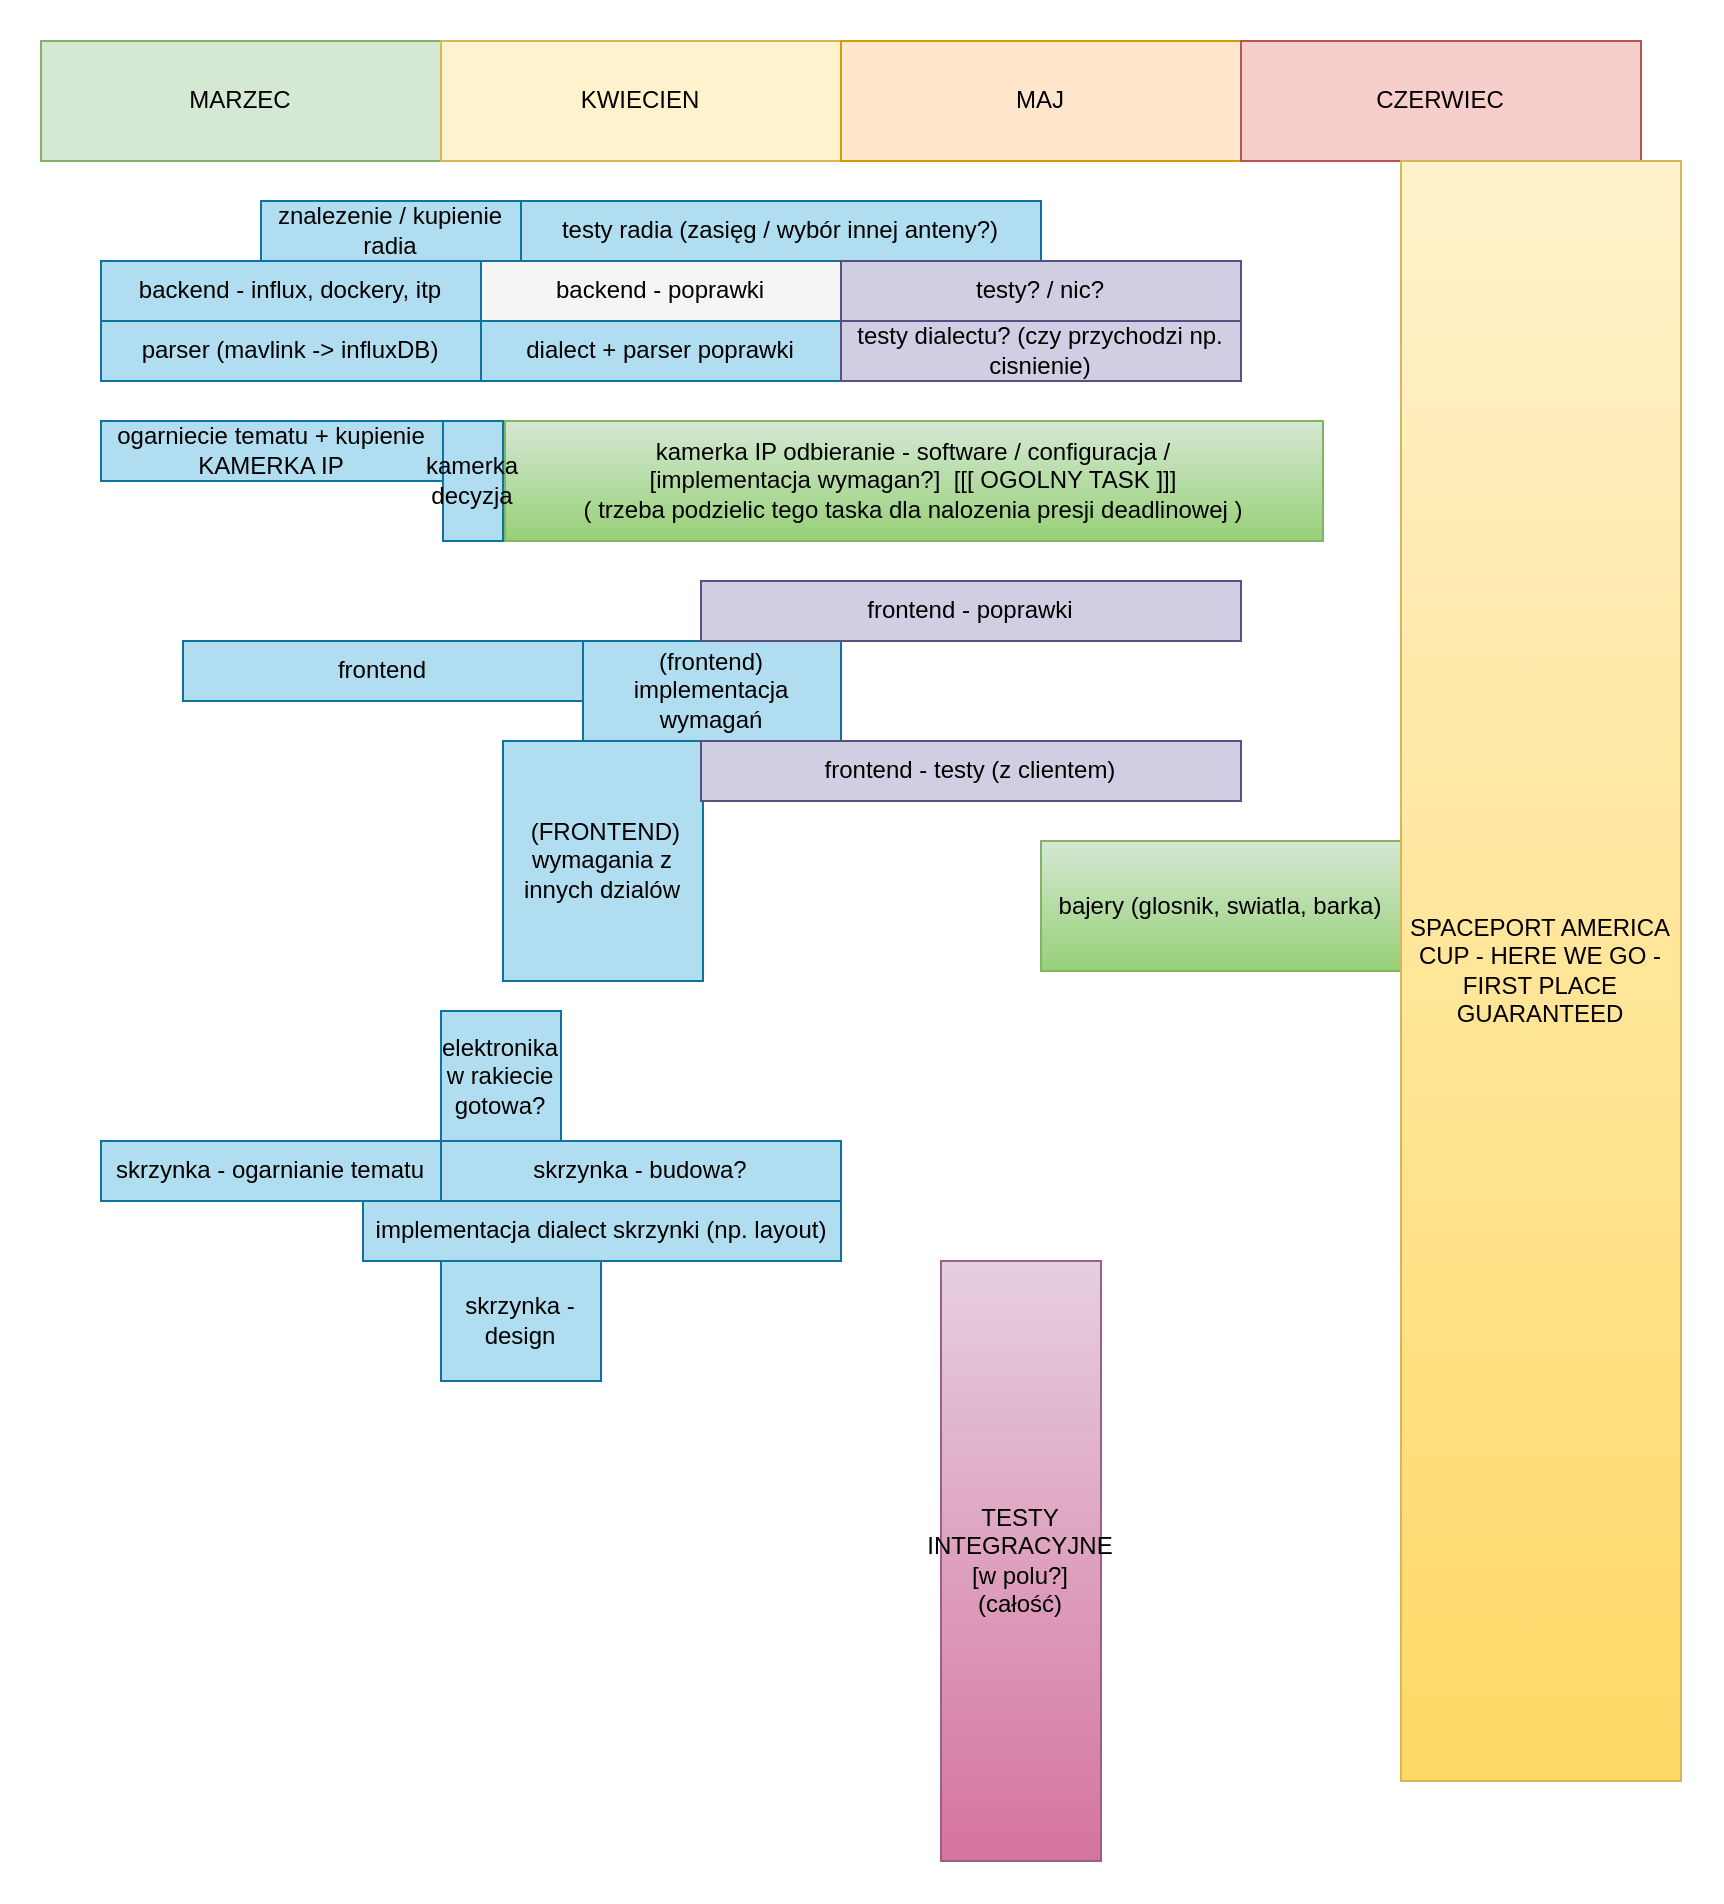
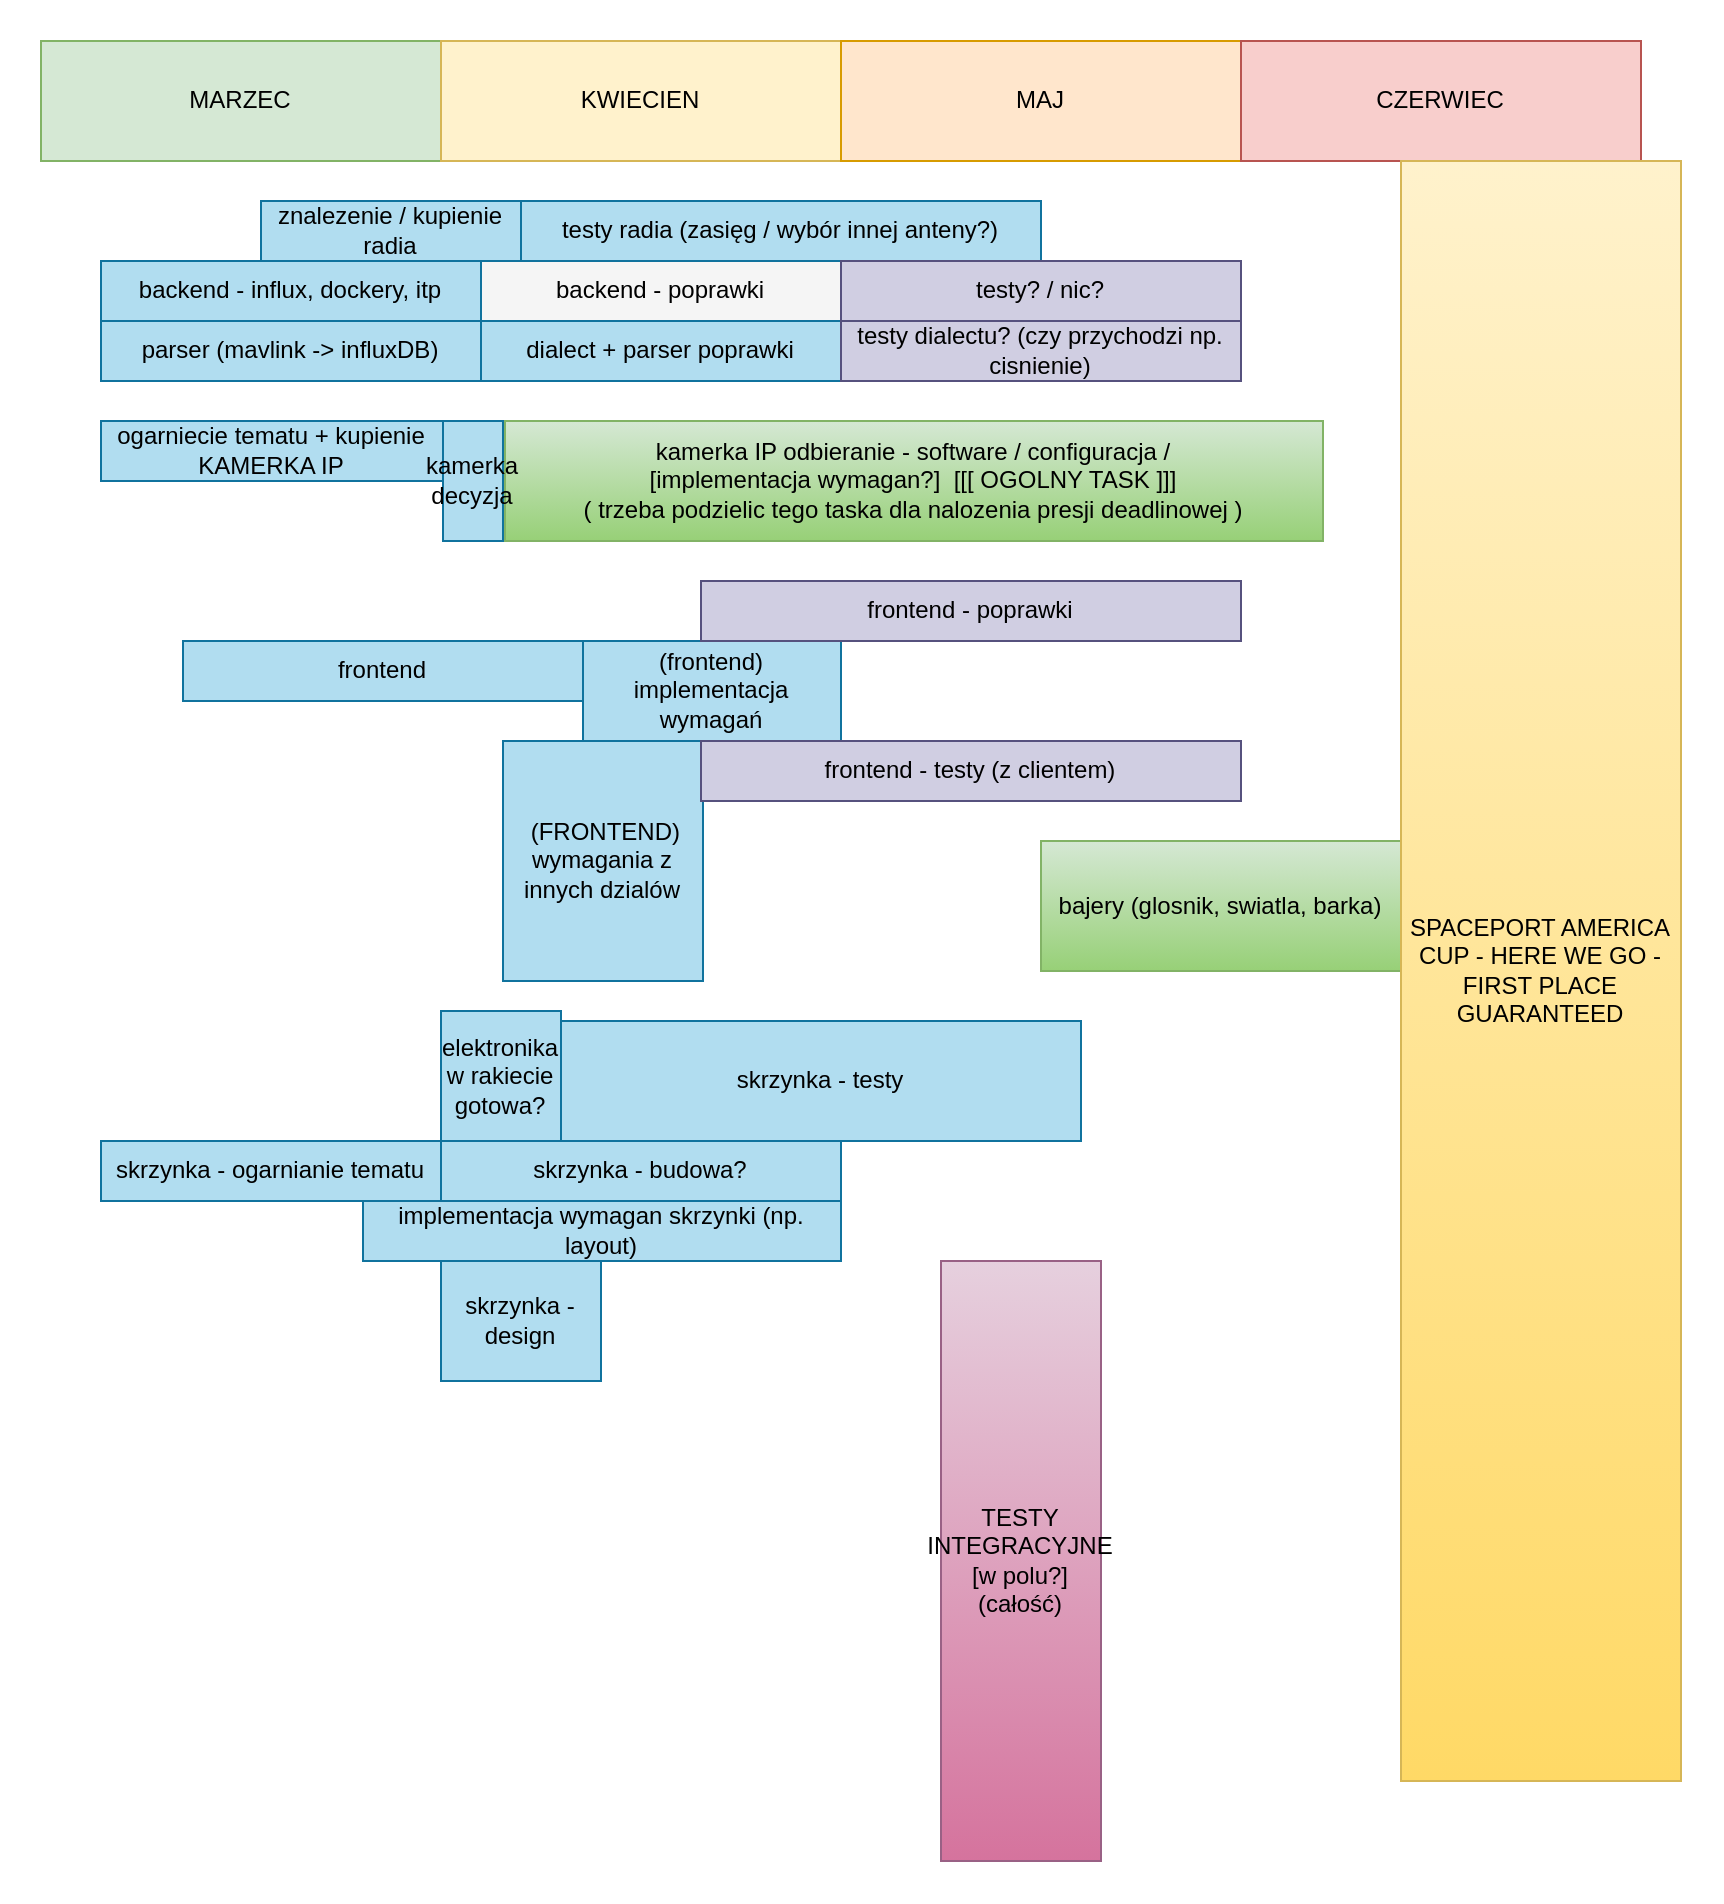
none -> (821, 1081)
(602, 1231) -> (602, 1231)
